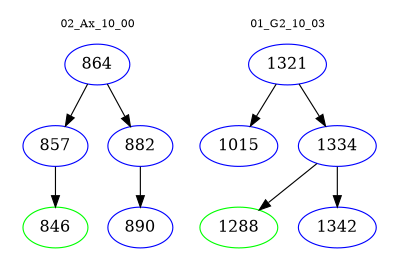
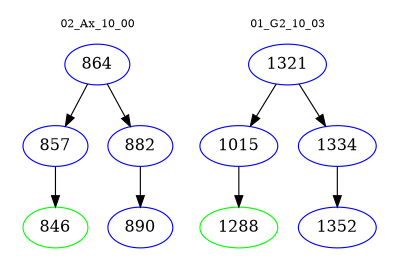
(293, 183) -> (239, 181)
(337, 228) -> (337, 228)
